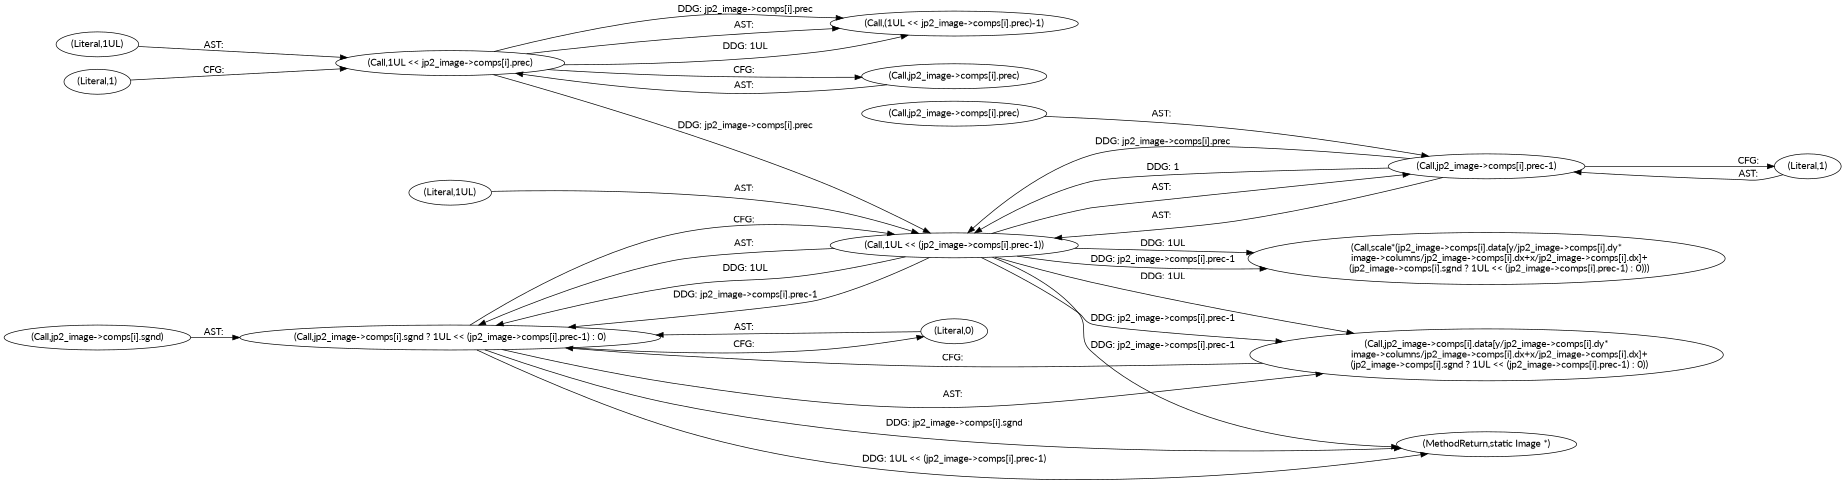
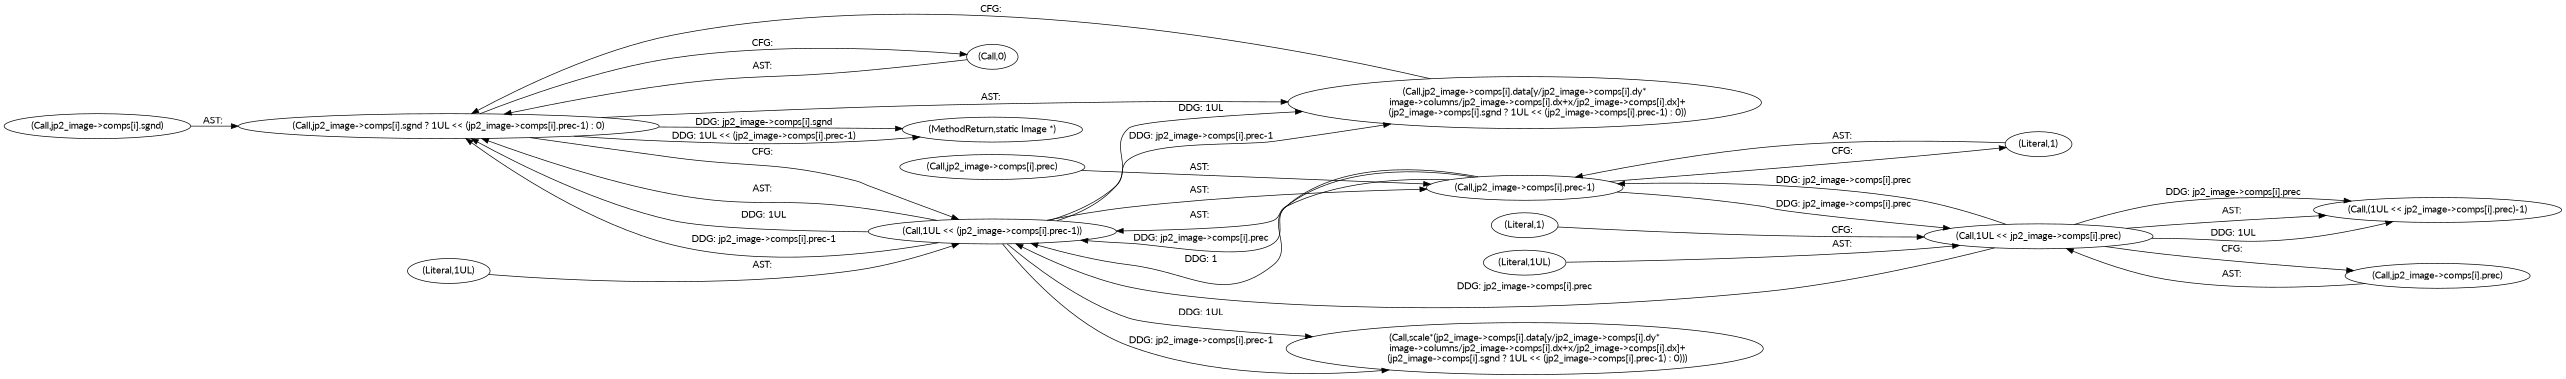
none -> (1817, 188)
none -> (1780, 210)
(954, 331) -> (992, 57)
(1165, 399) -> none
